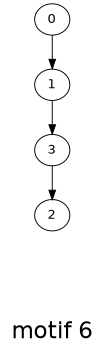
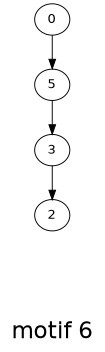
(52, 85) -> (52, 85)
